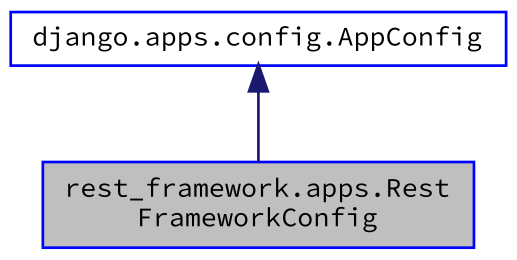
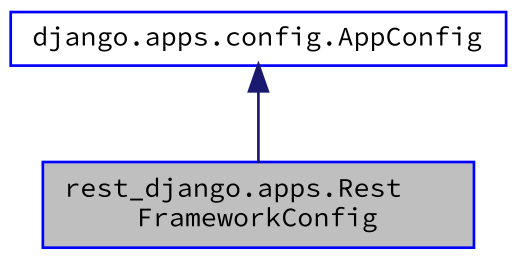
(258, 205) -> (258, 205)
